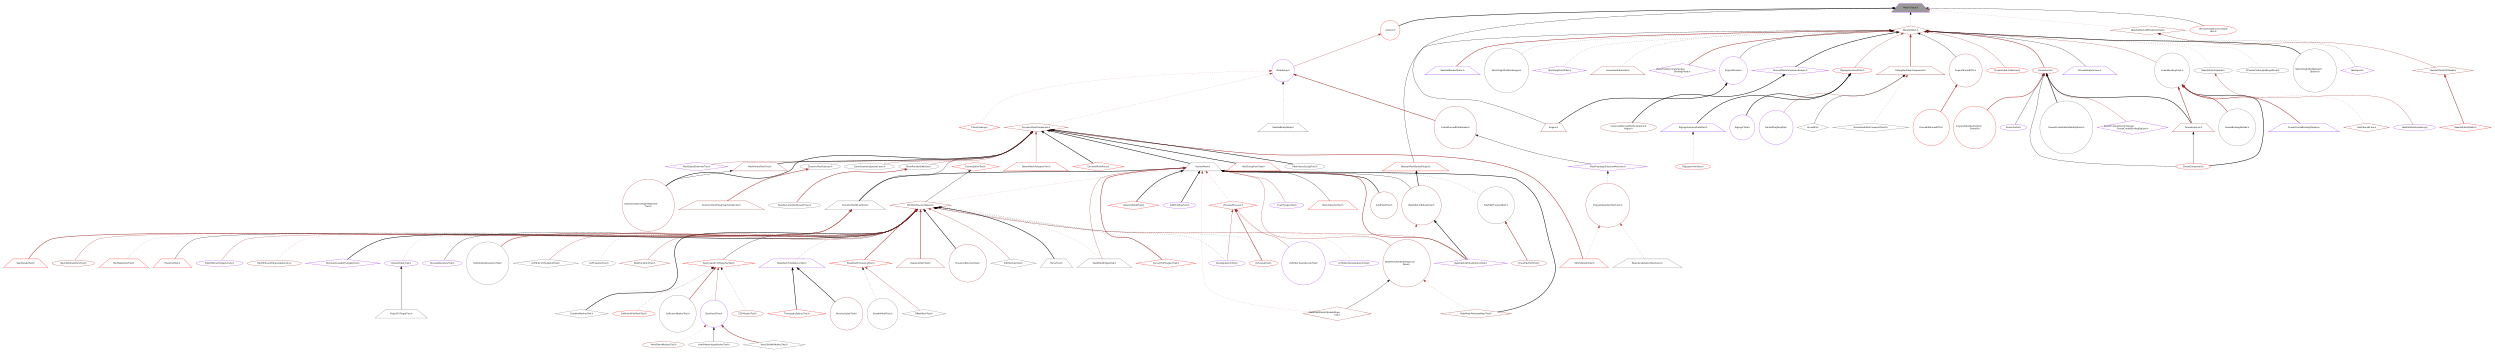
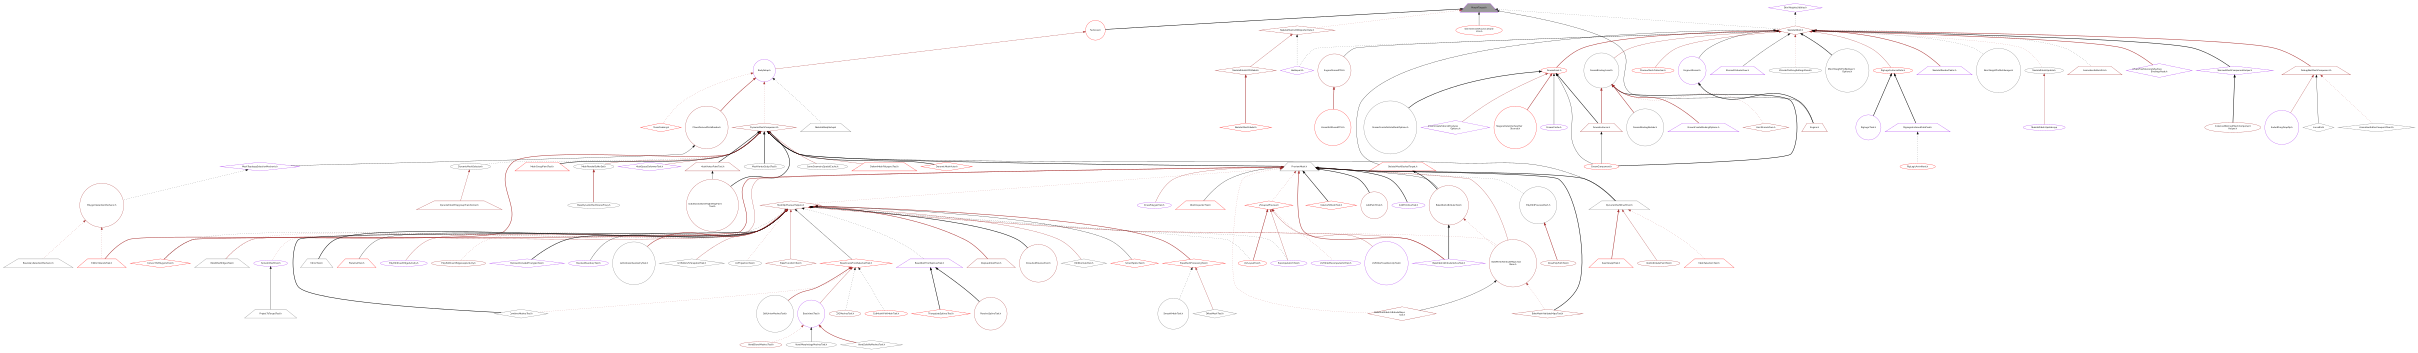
(1690, 38) -> (1795, 20)
(2133, 127) -> (1455, 127)
(765, 180) -> (465, 186)
(947, 187) -> (980, 216)
